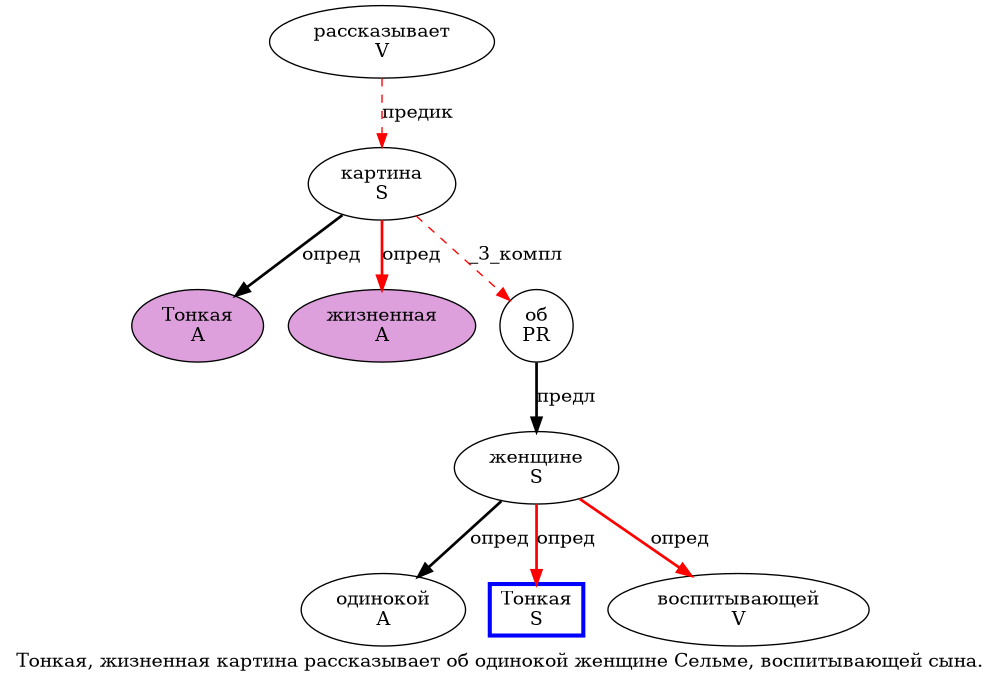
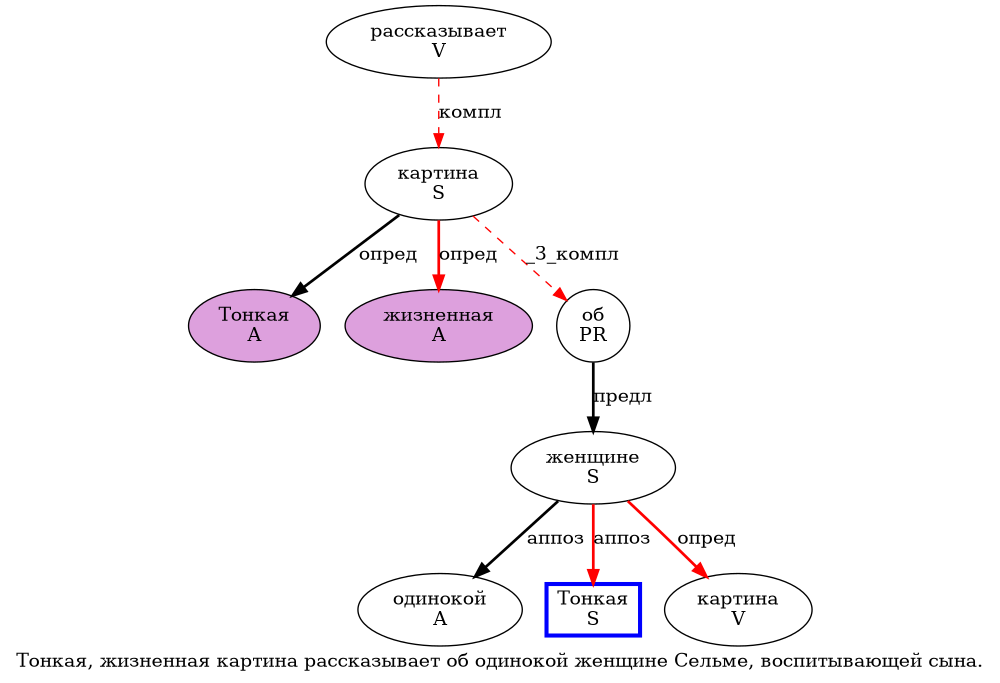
(418, 113) -> (471, 113)
(499, 539) -> (556, 539)
(566, 539) -> (622, 539)
(739, 610) -> (738, 610)
